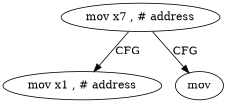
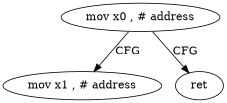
(141, 17) -> (141, 17)
(199, 86) -> (199, 86)
